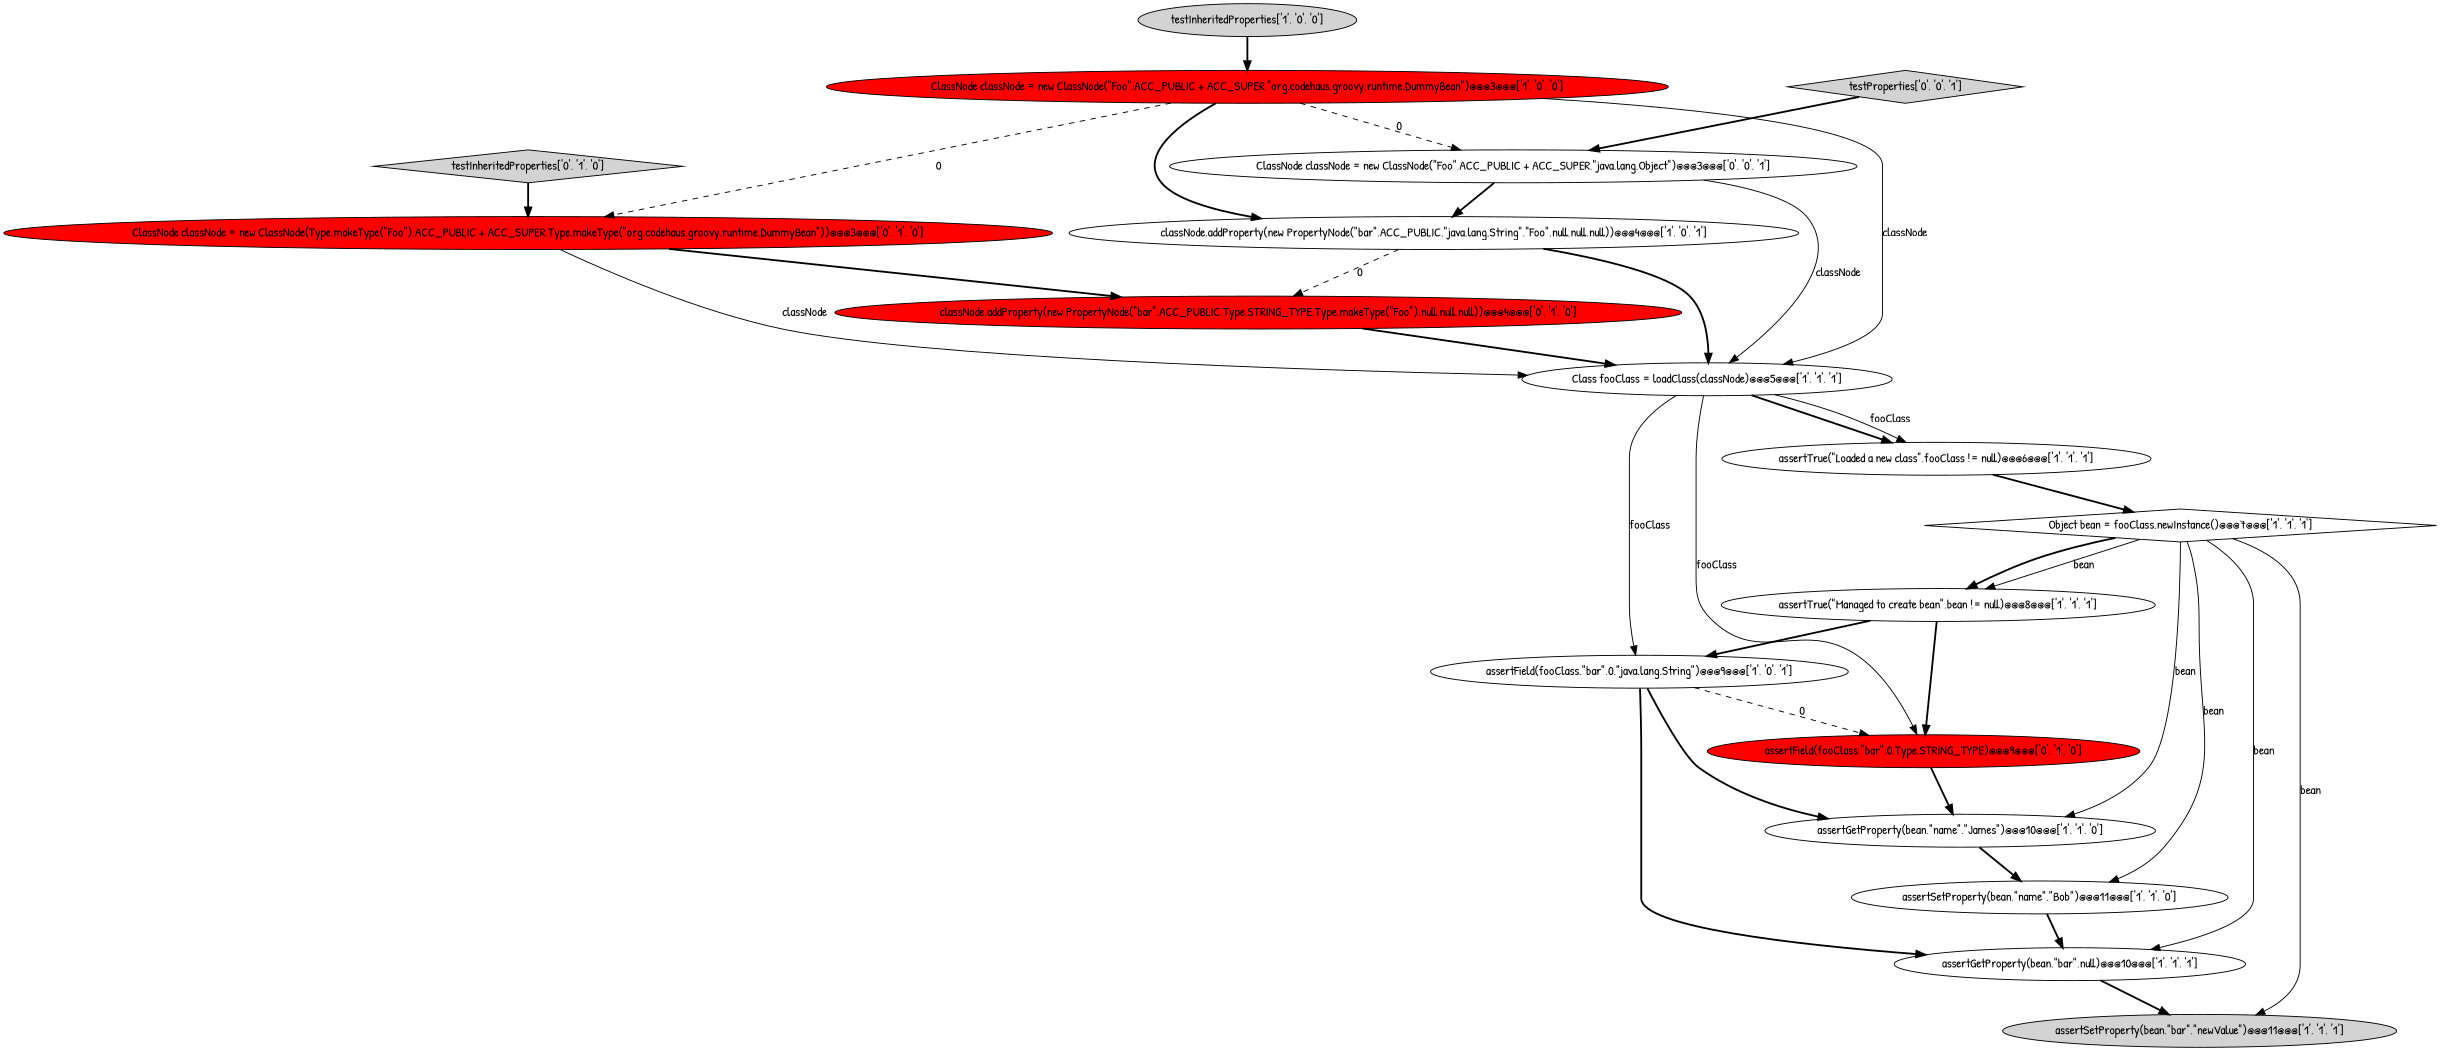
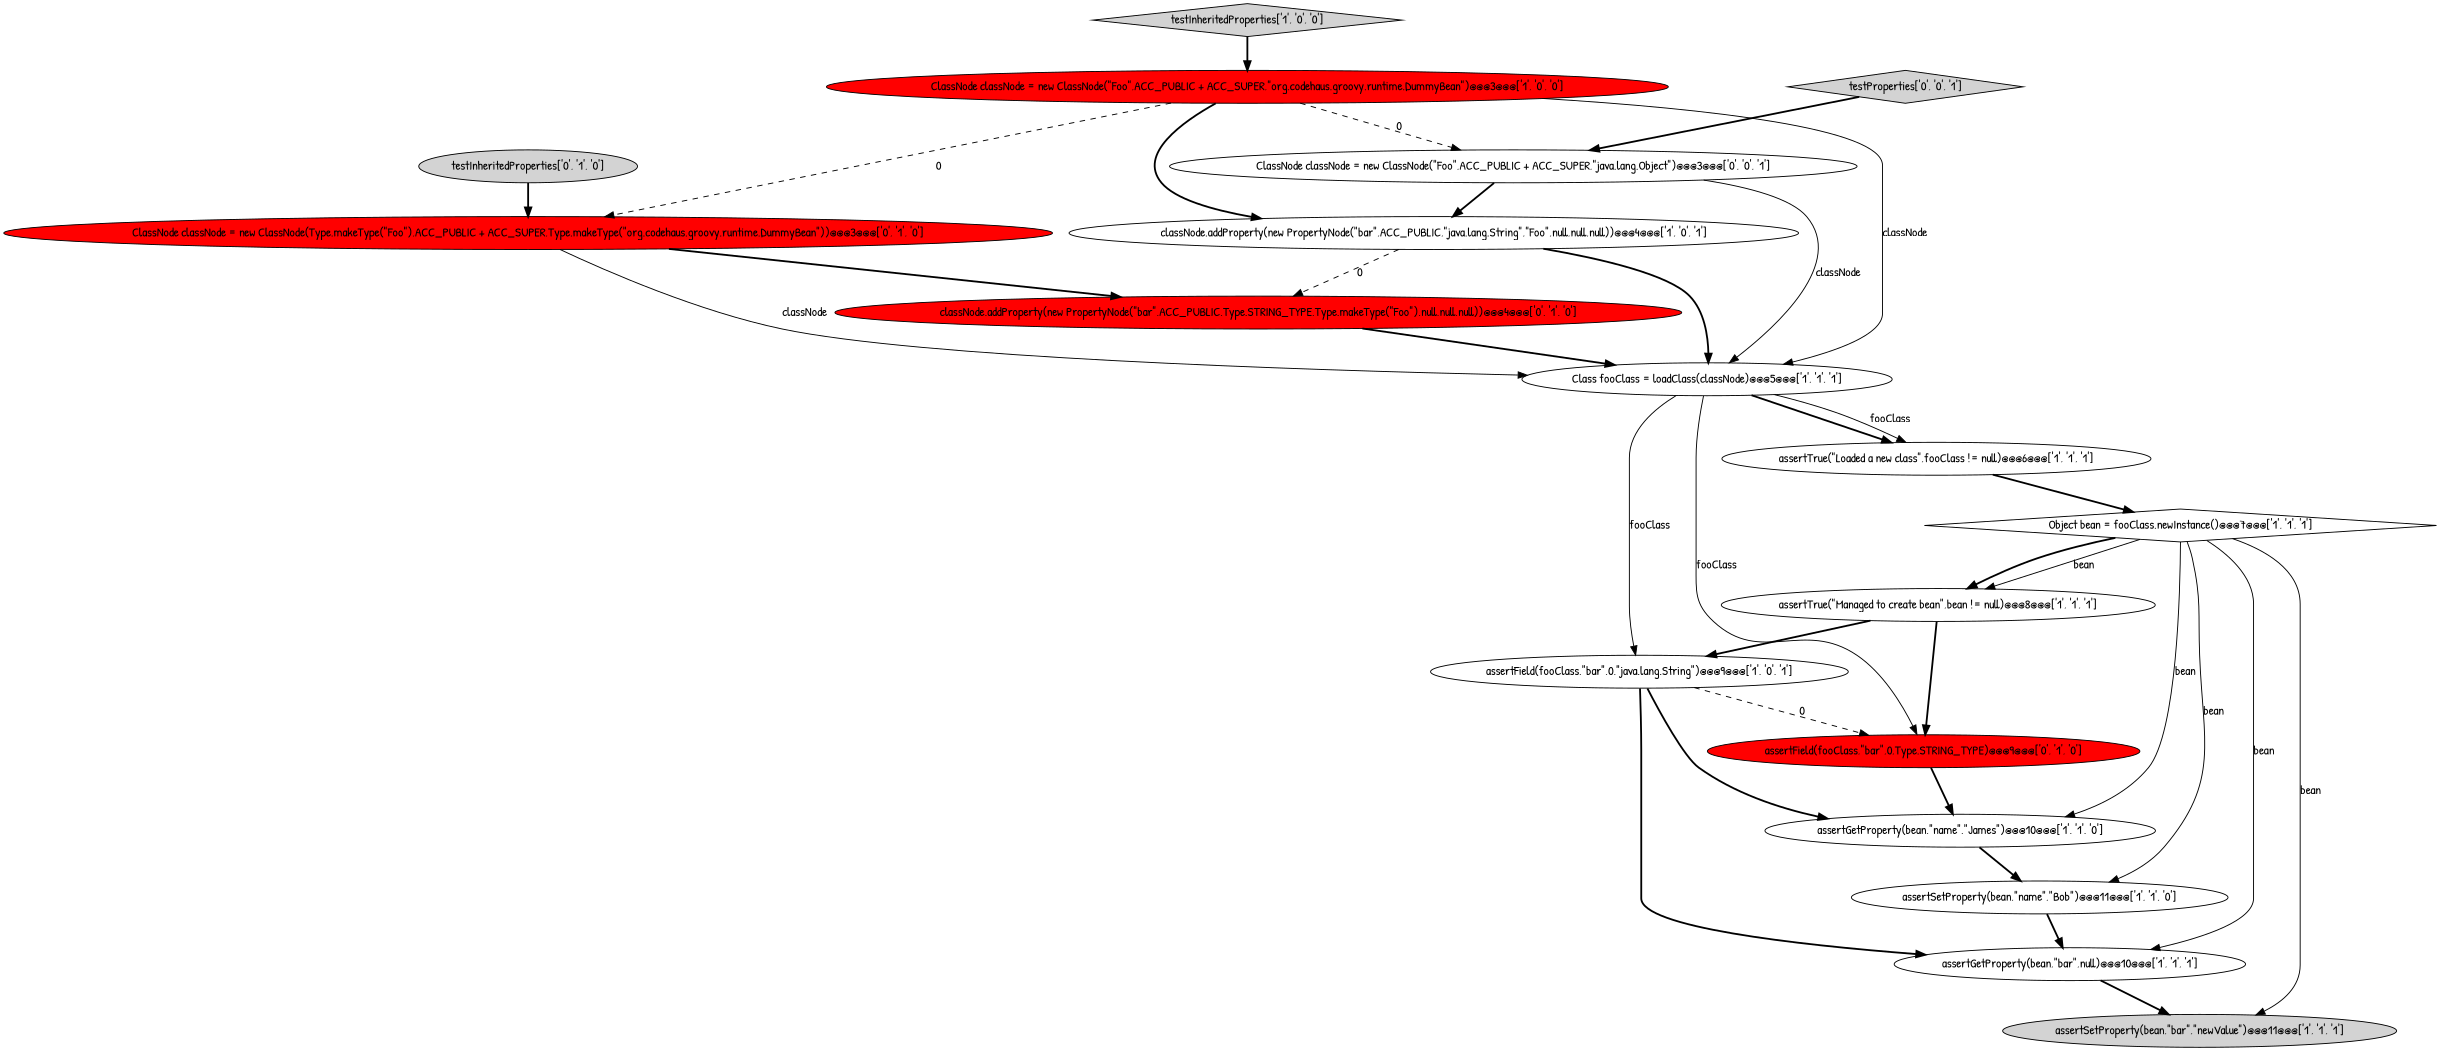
(1247, 20) -> (1247, 20)
(528, 166) -> (528, 166)
